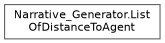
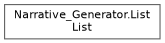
(82, 22) -> (82, 22)
